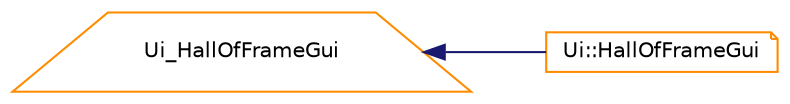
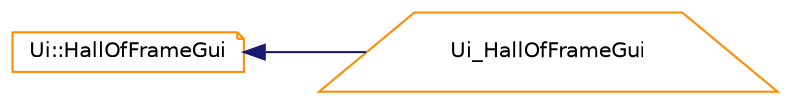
(496, 52) -> (316, 52)
